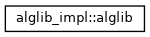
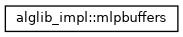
(75, 19) -> (92, 19)
